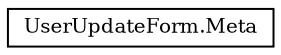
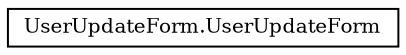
(141, 28) -> (203, 28)
